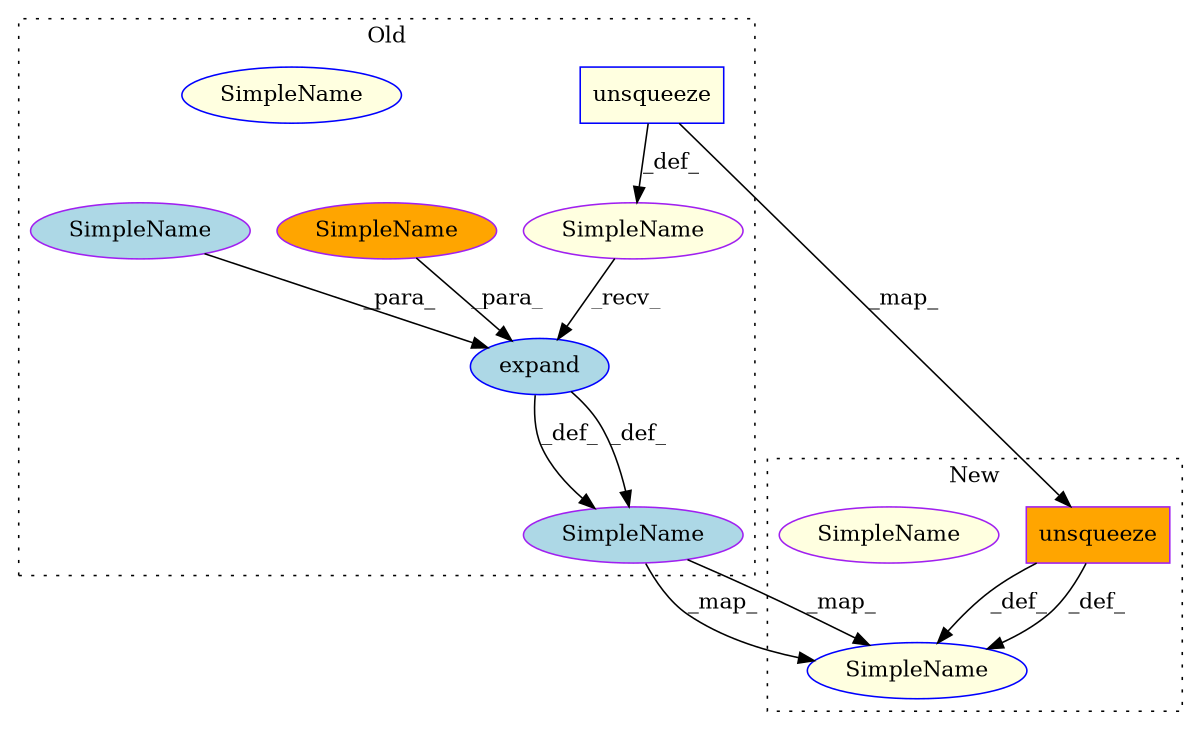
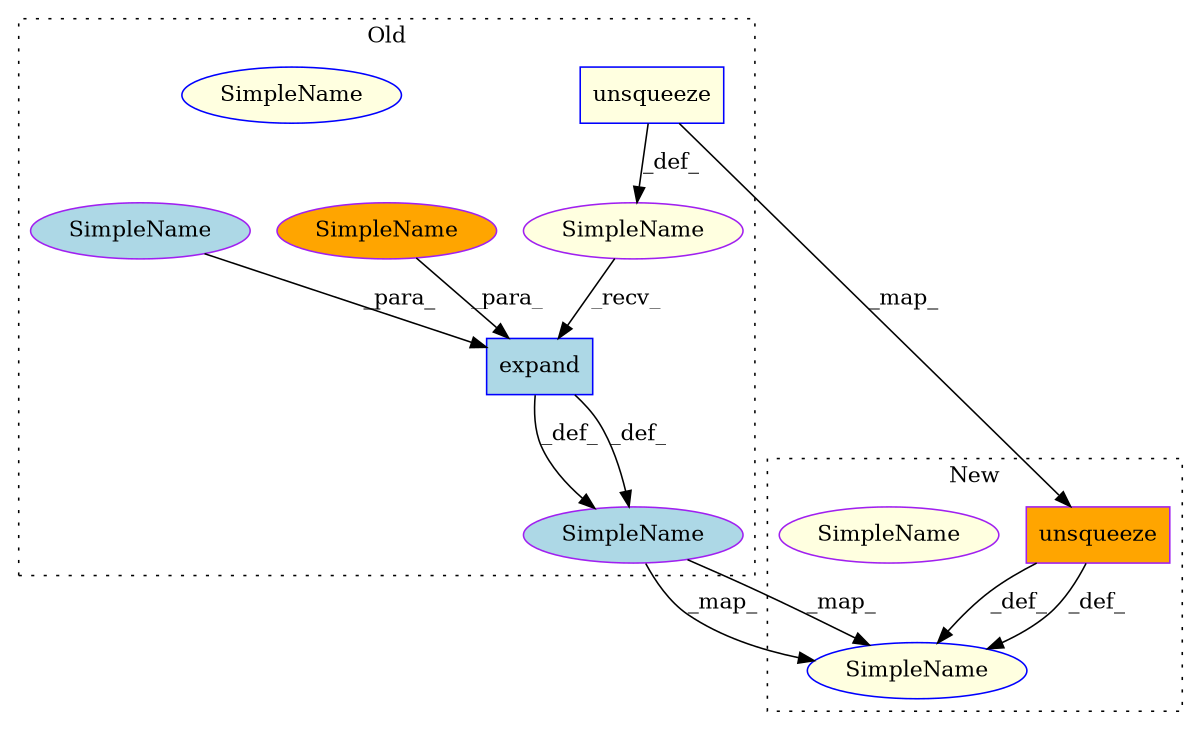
(540, 367) -> (540, 367)
